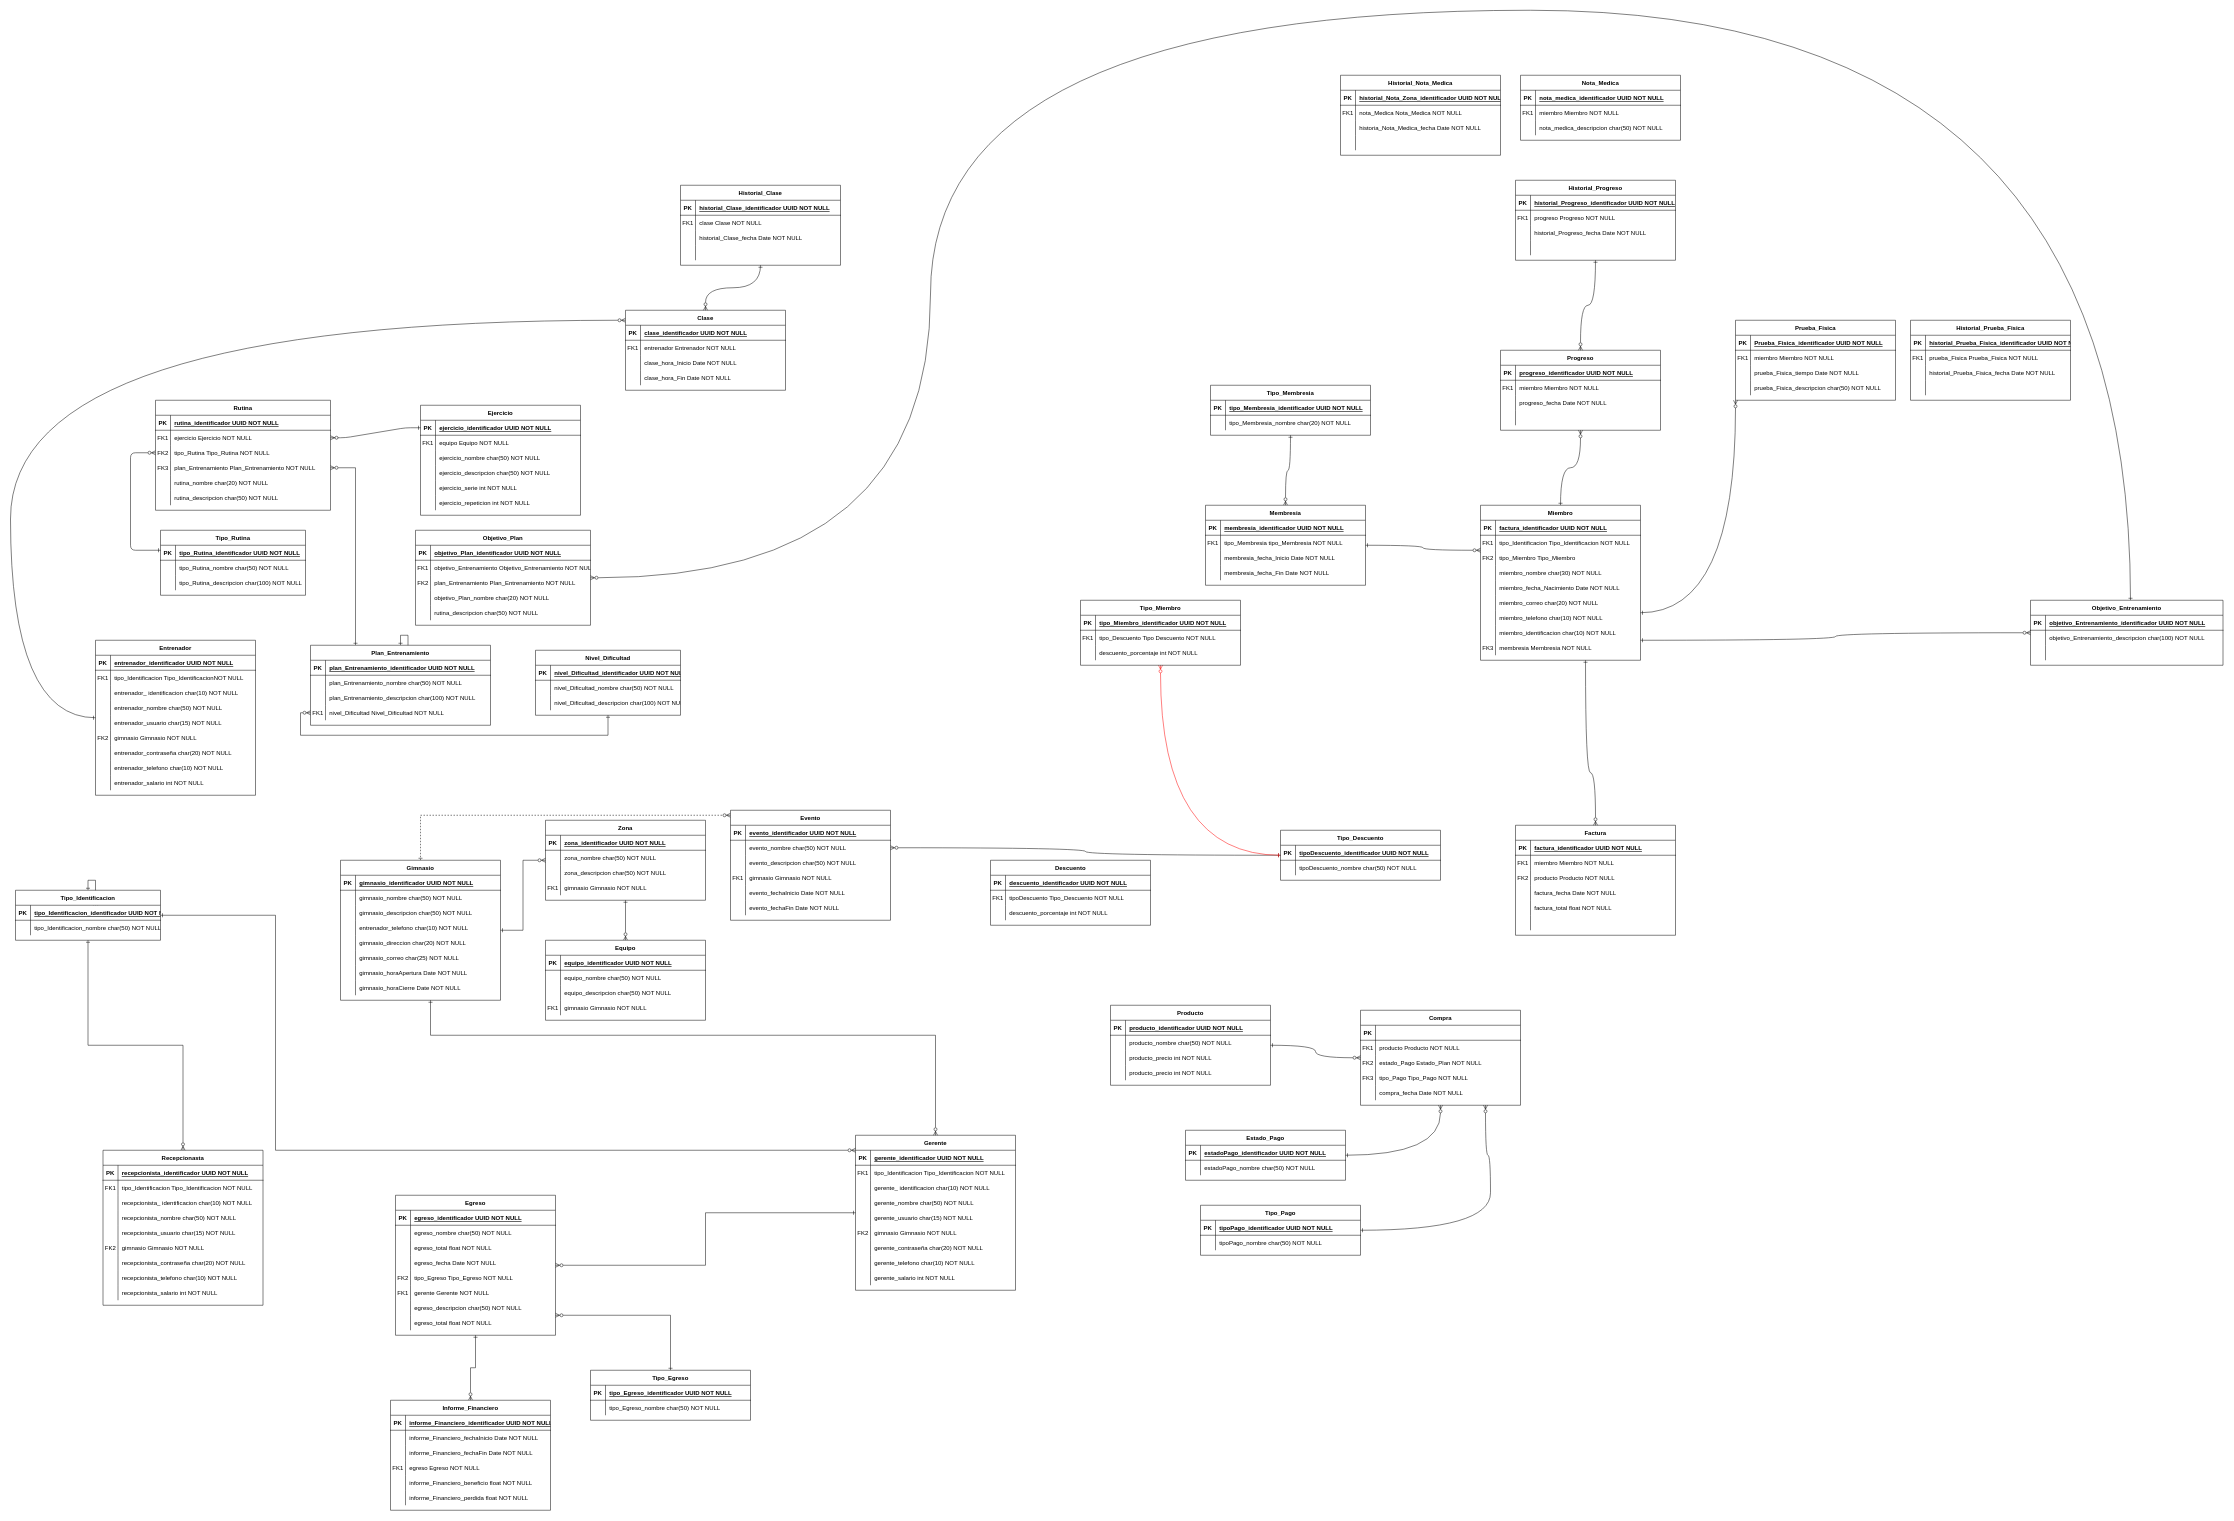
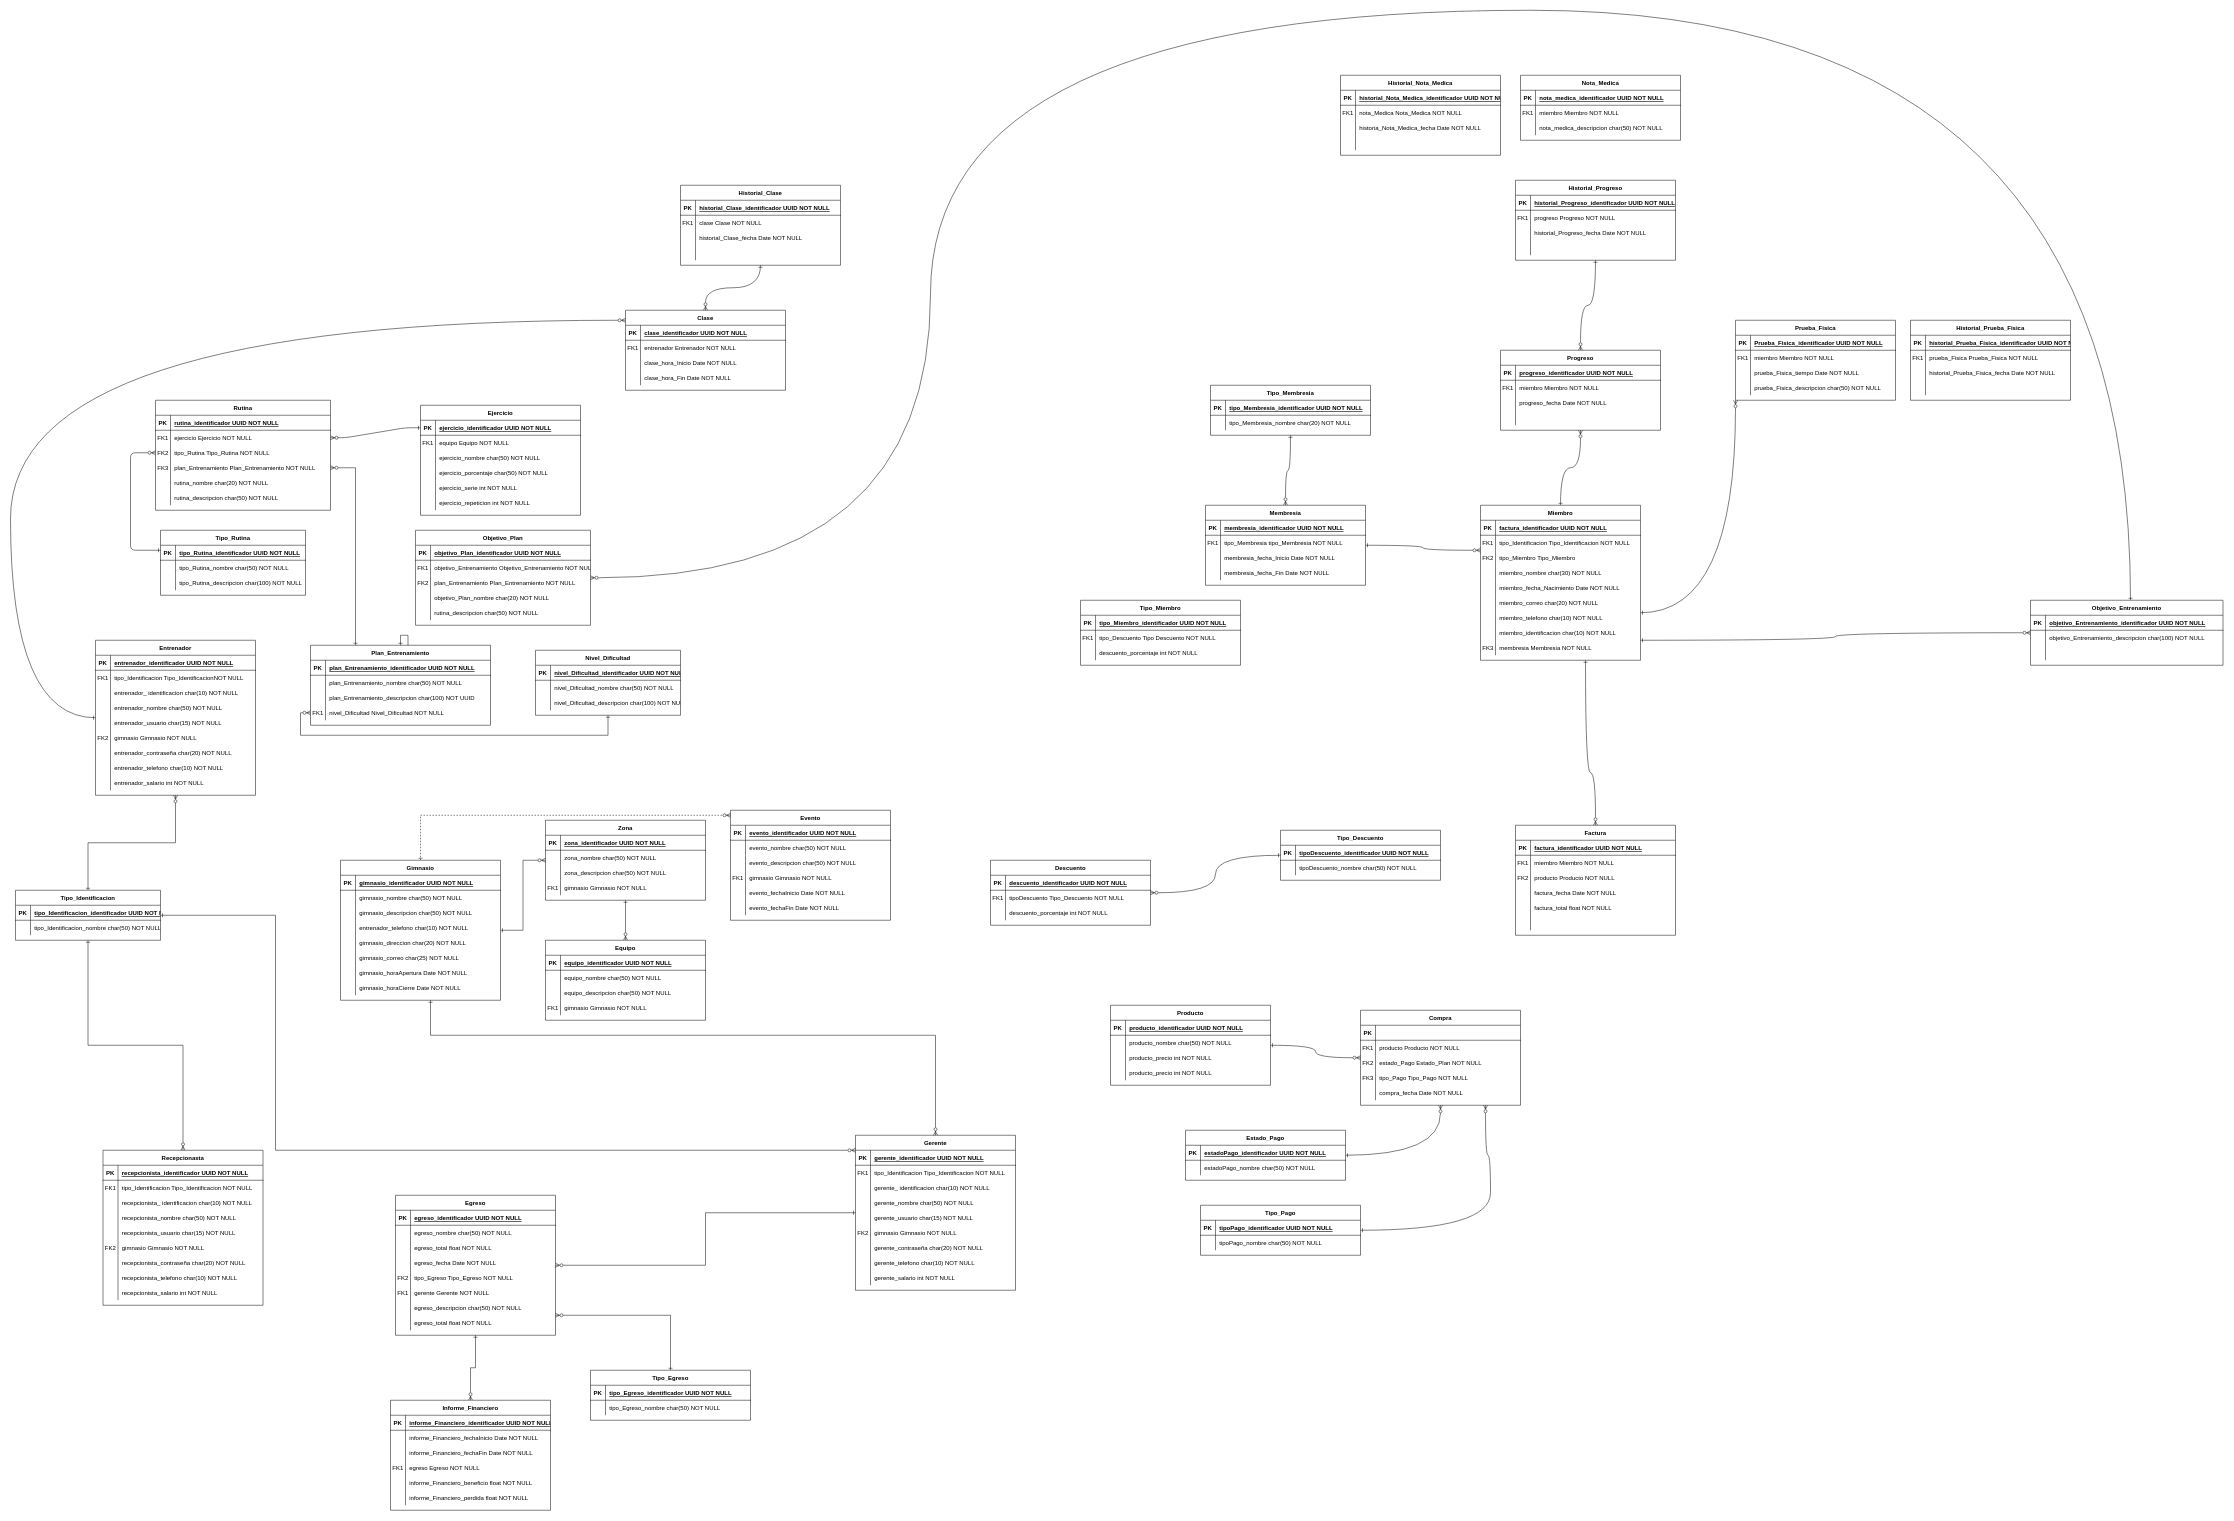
(1431, 98) -> (1434, 98)
(499, 473) -> (499, 473)
(406, 698) -> (406, 698)
(1177, 784) -> none
(1087, 852) -> (1215, 875)
(95, 881) -> (150, 843)
